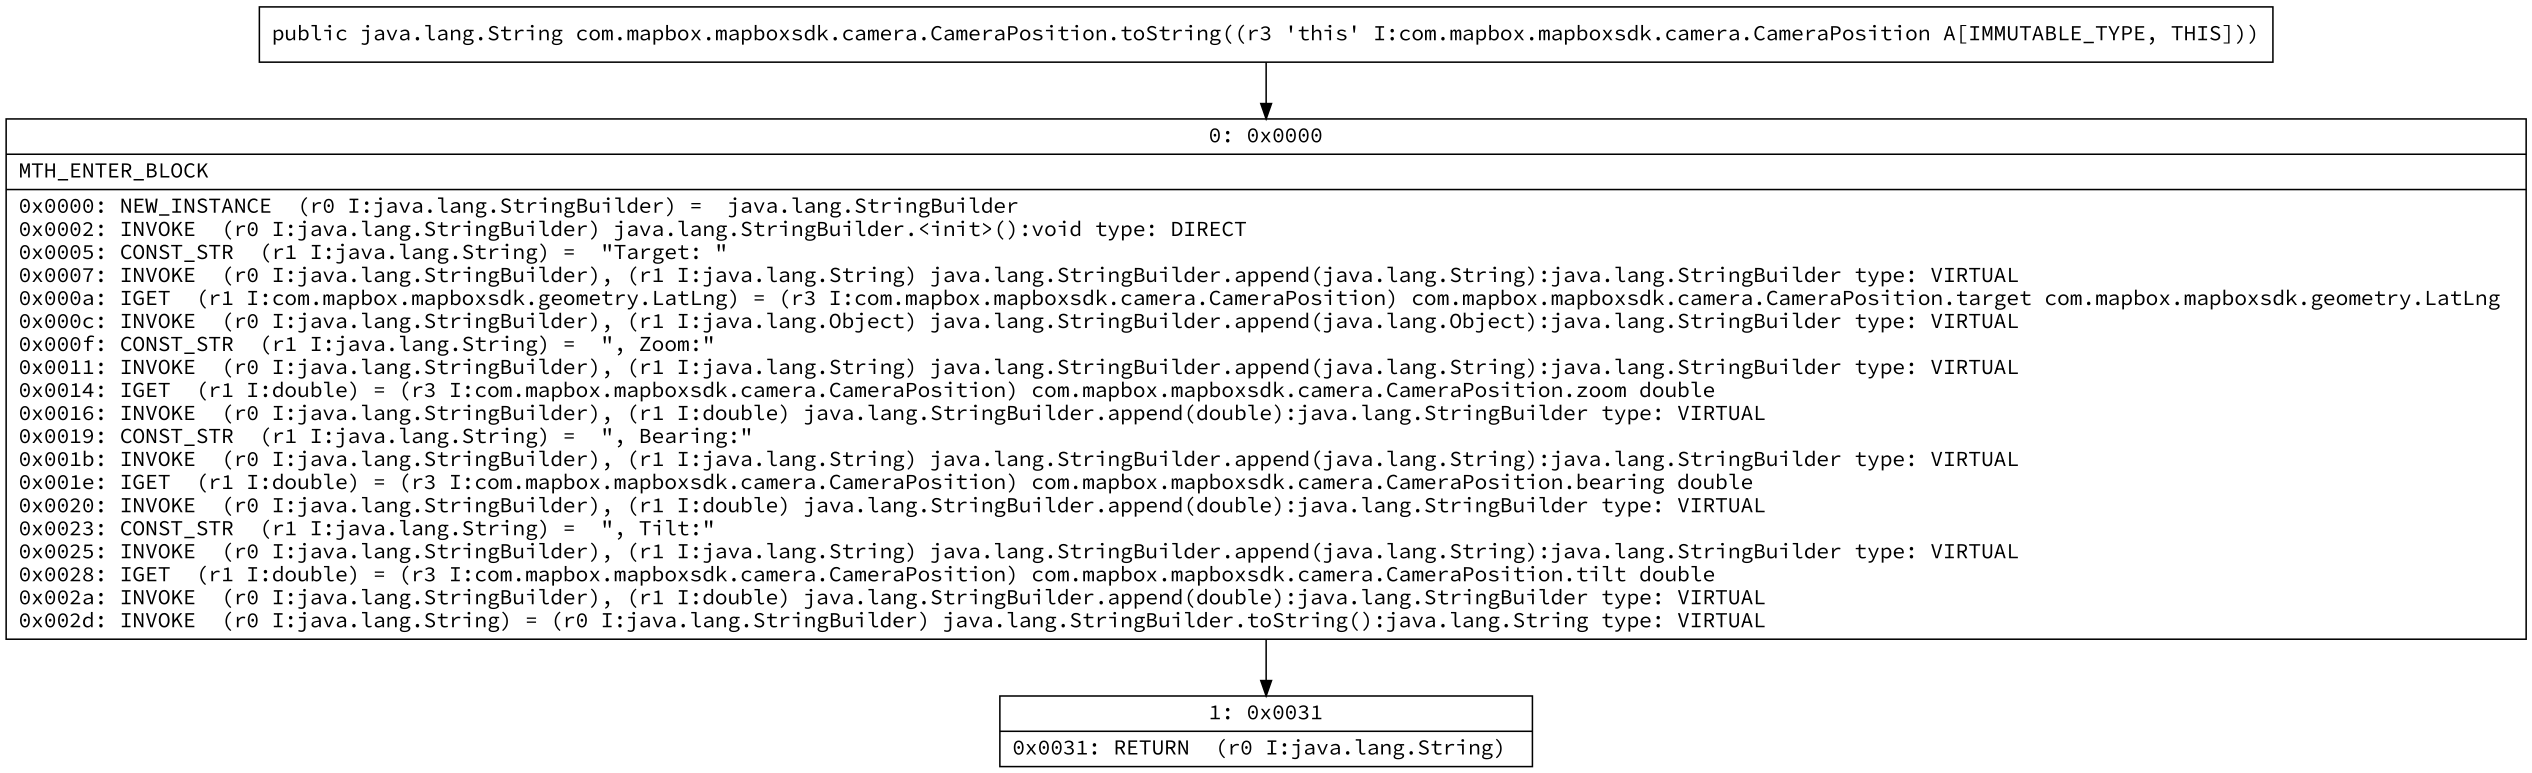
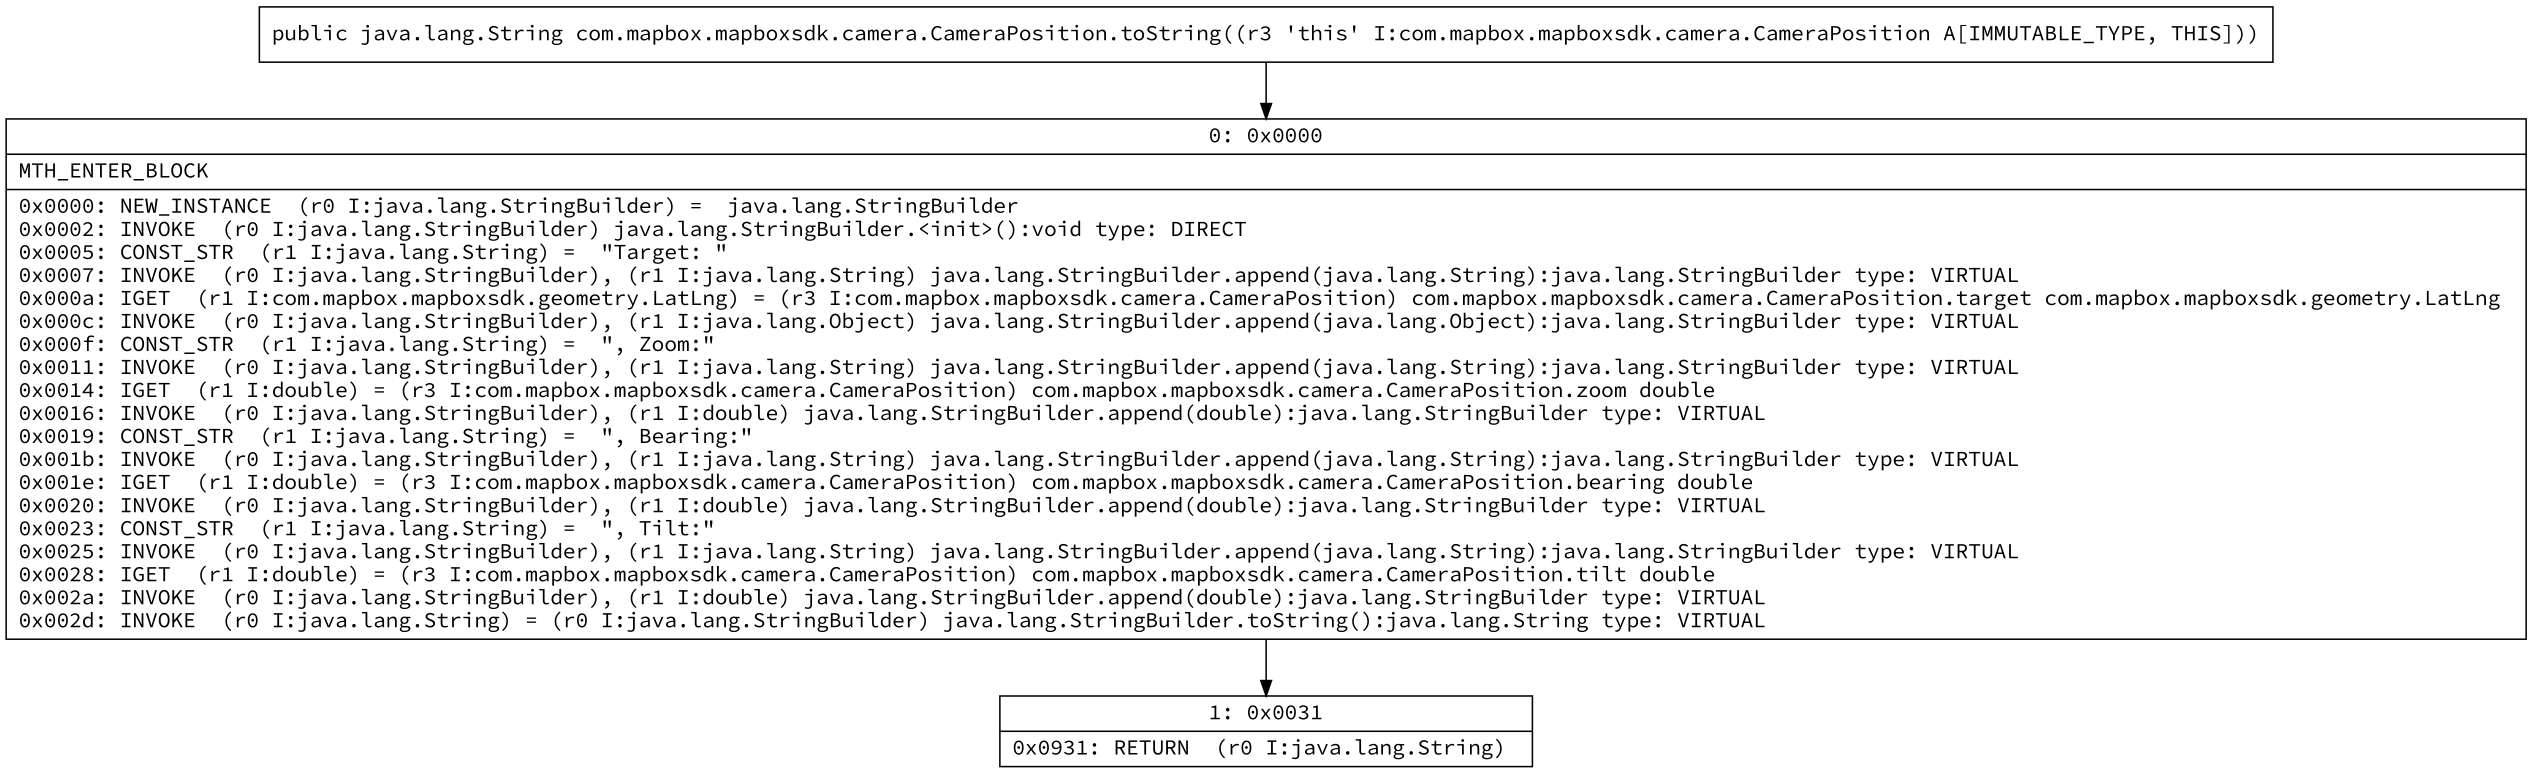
(1266, 748) -> (1266, 748)
